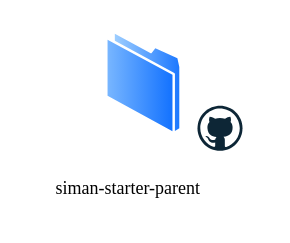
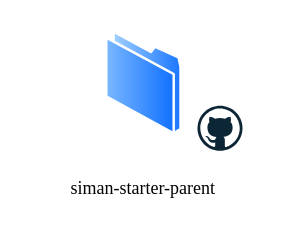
(129, 188) -> (144, 188)
